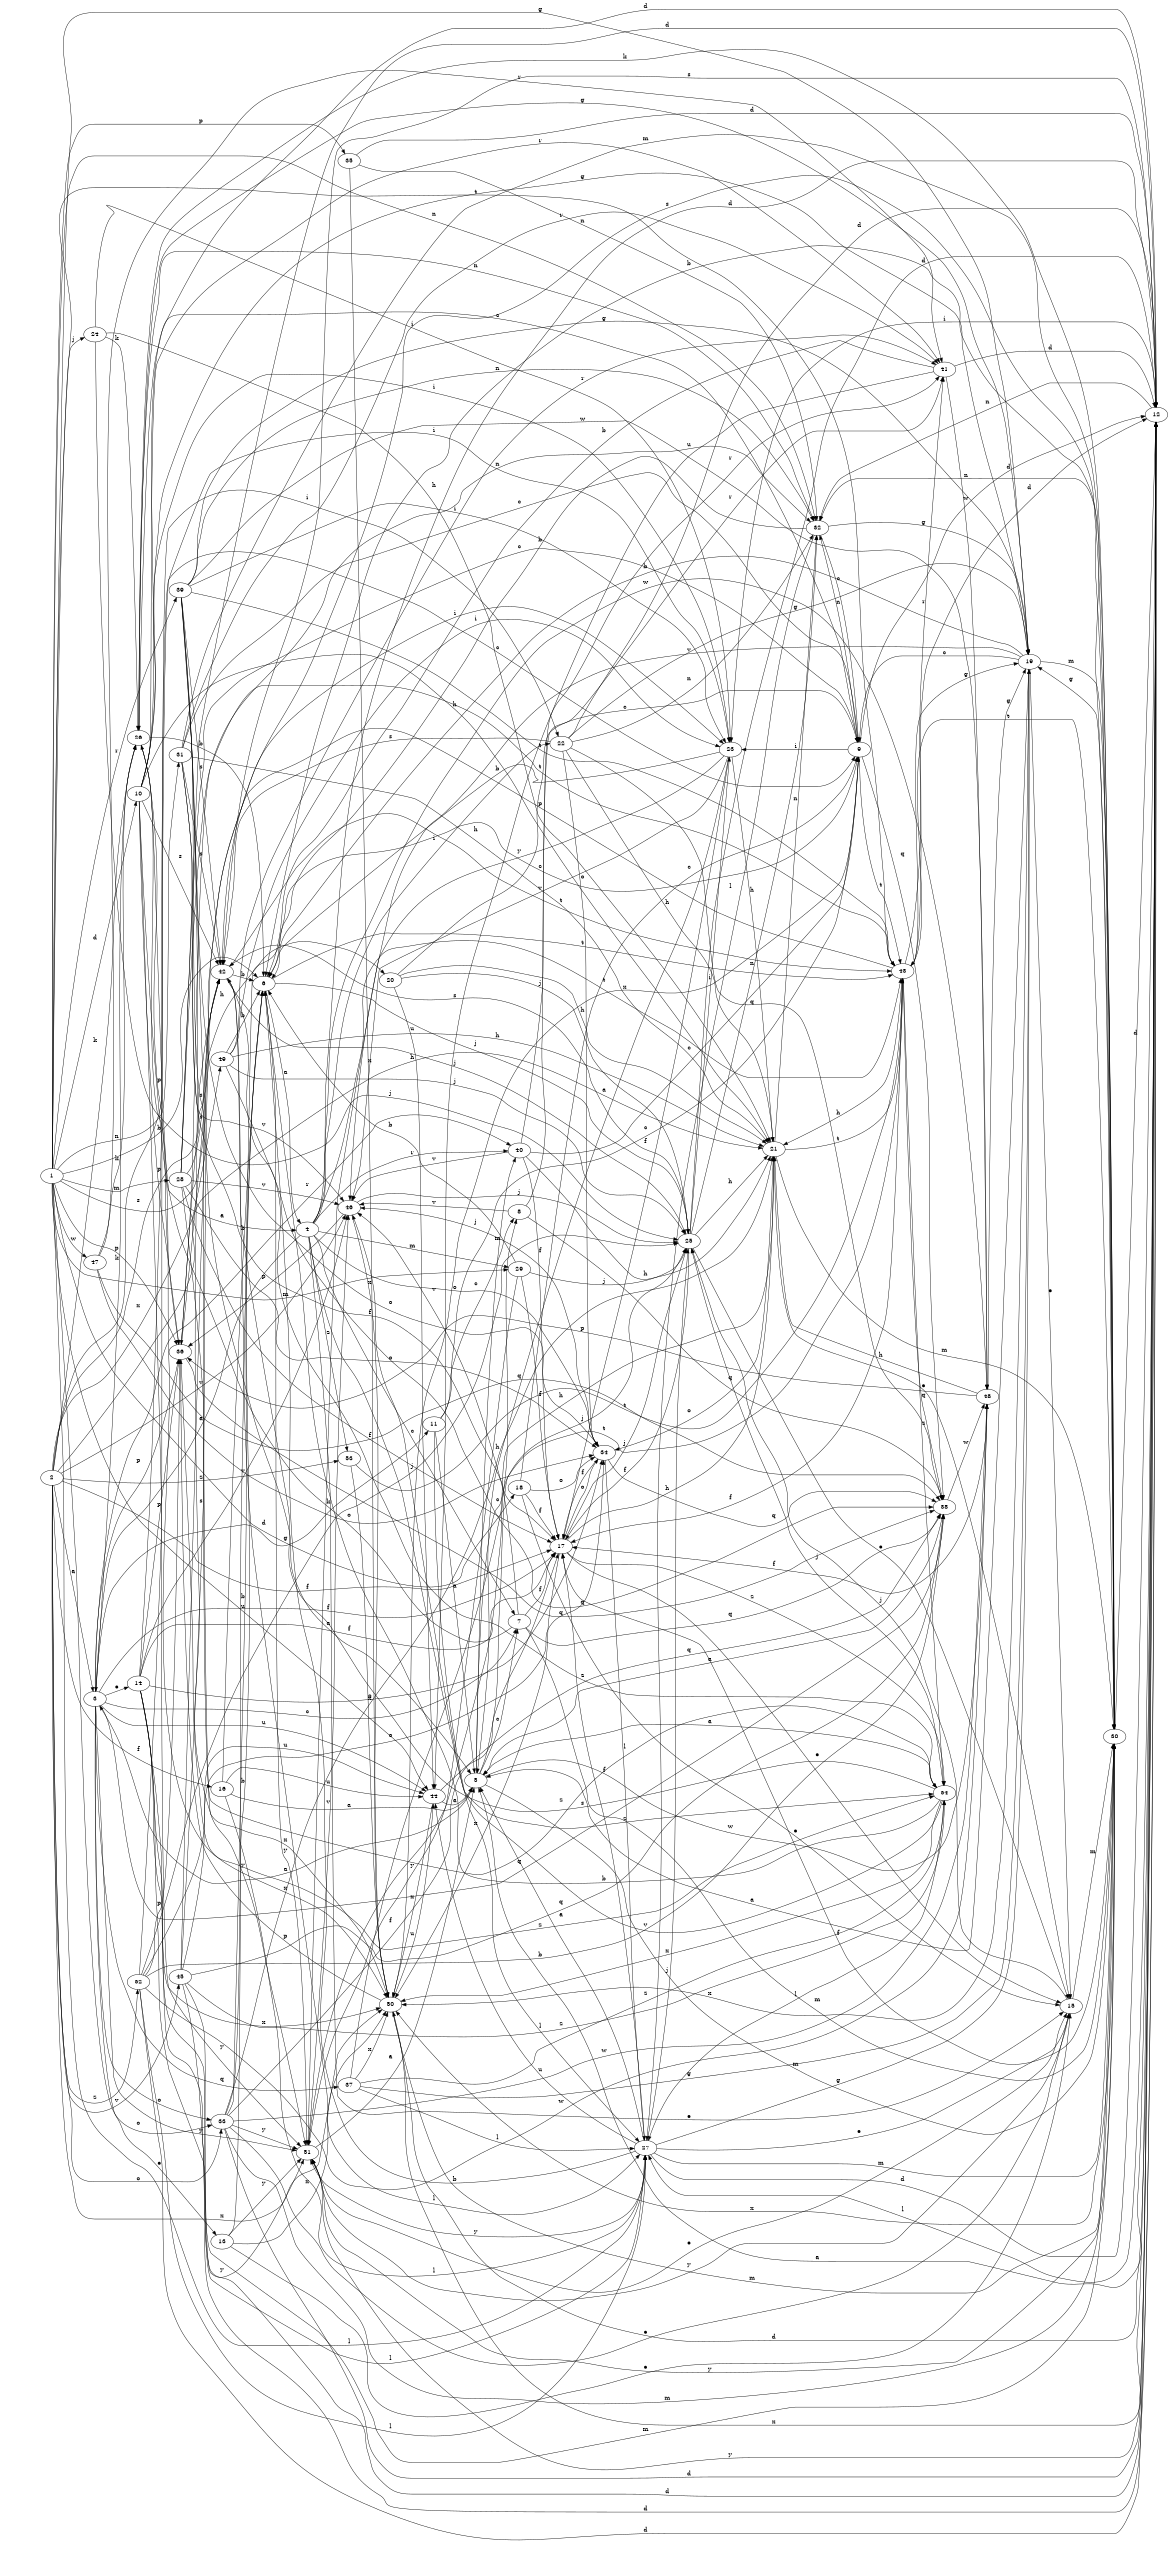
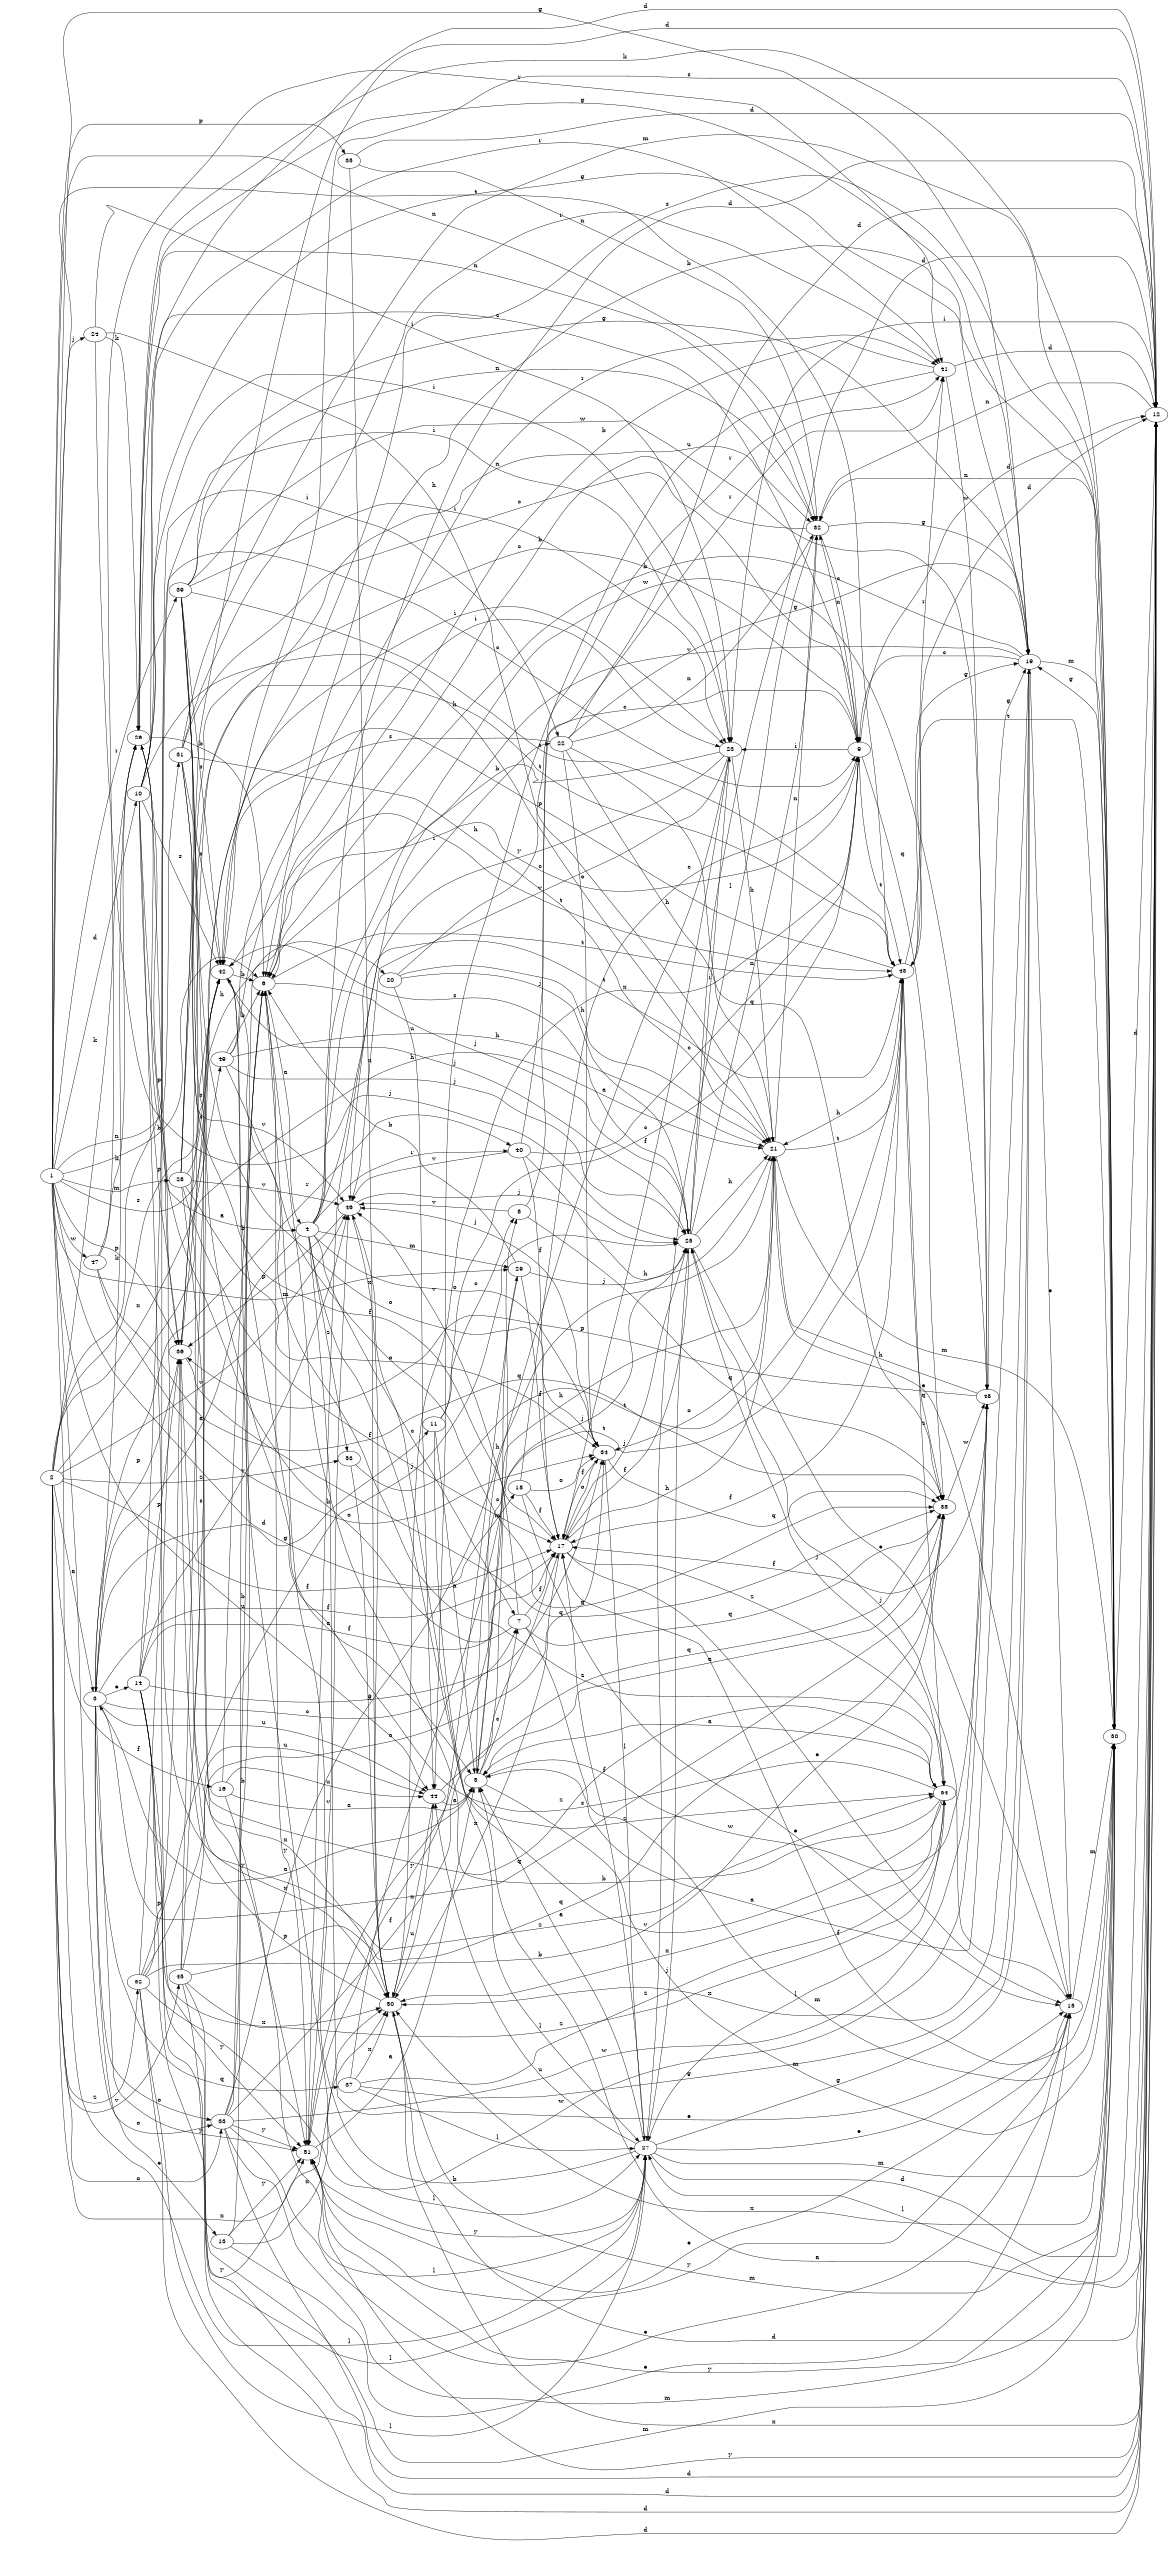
(485, 1466) -> (503, 1428)
